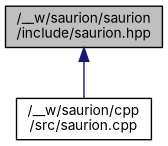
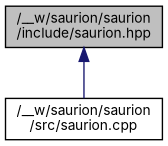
(84, 119) -> (84, 119)
